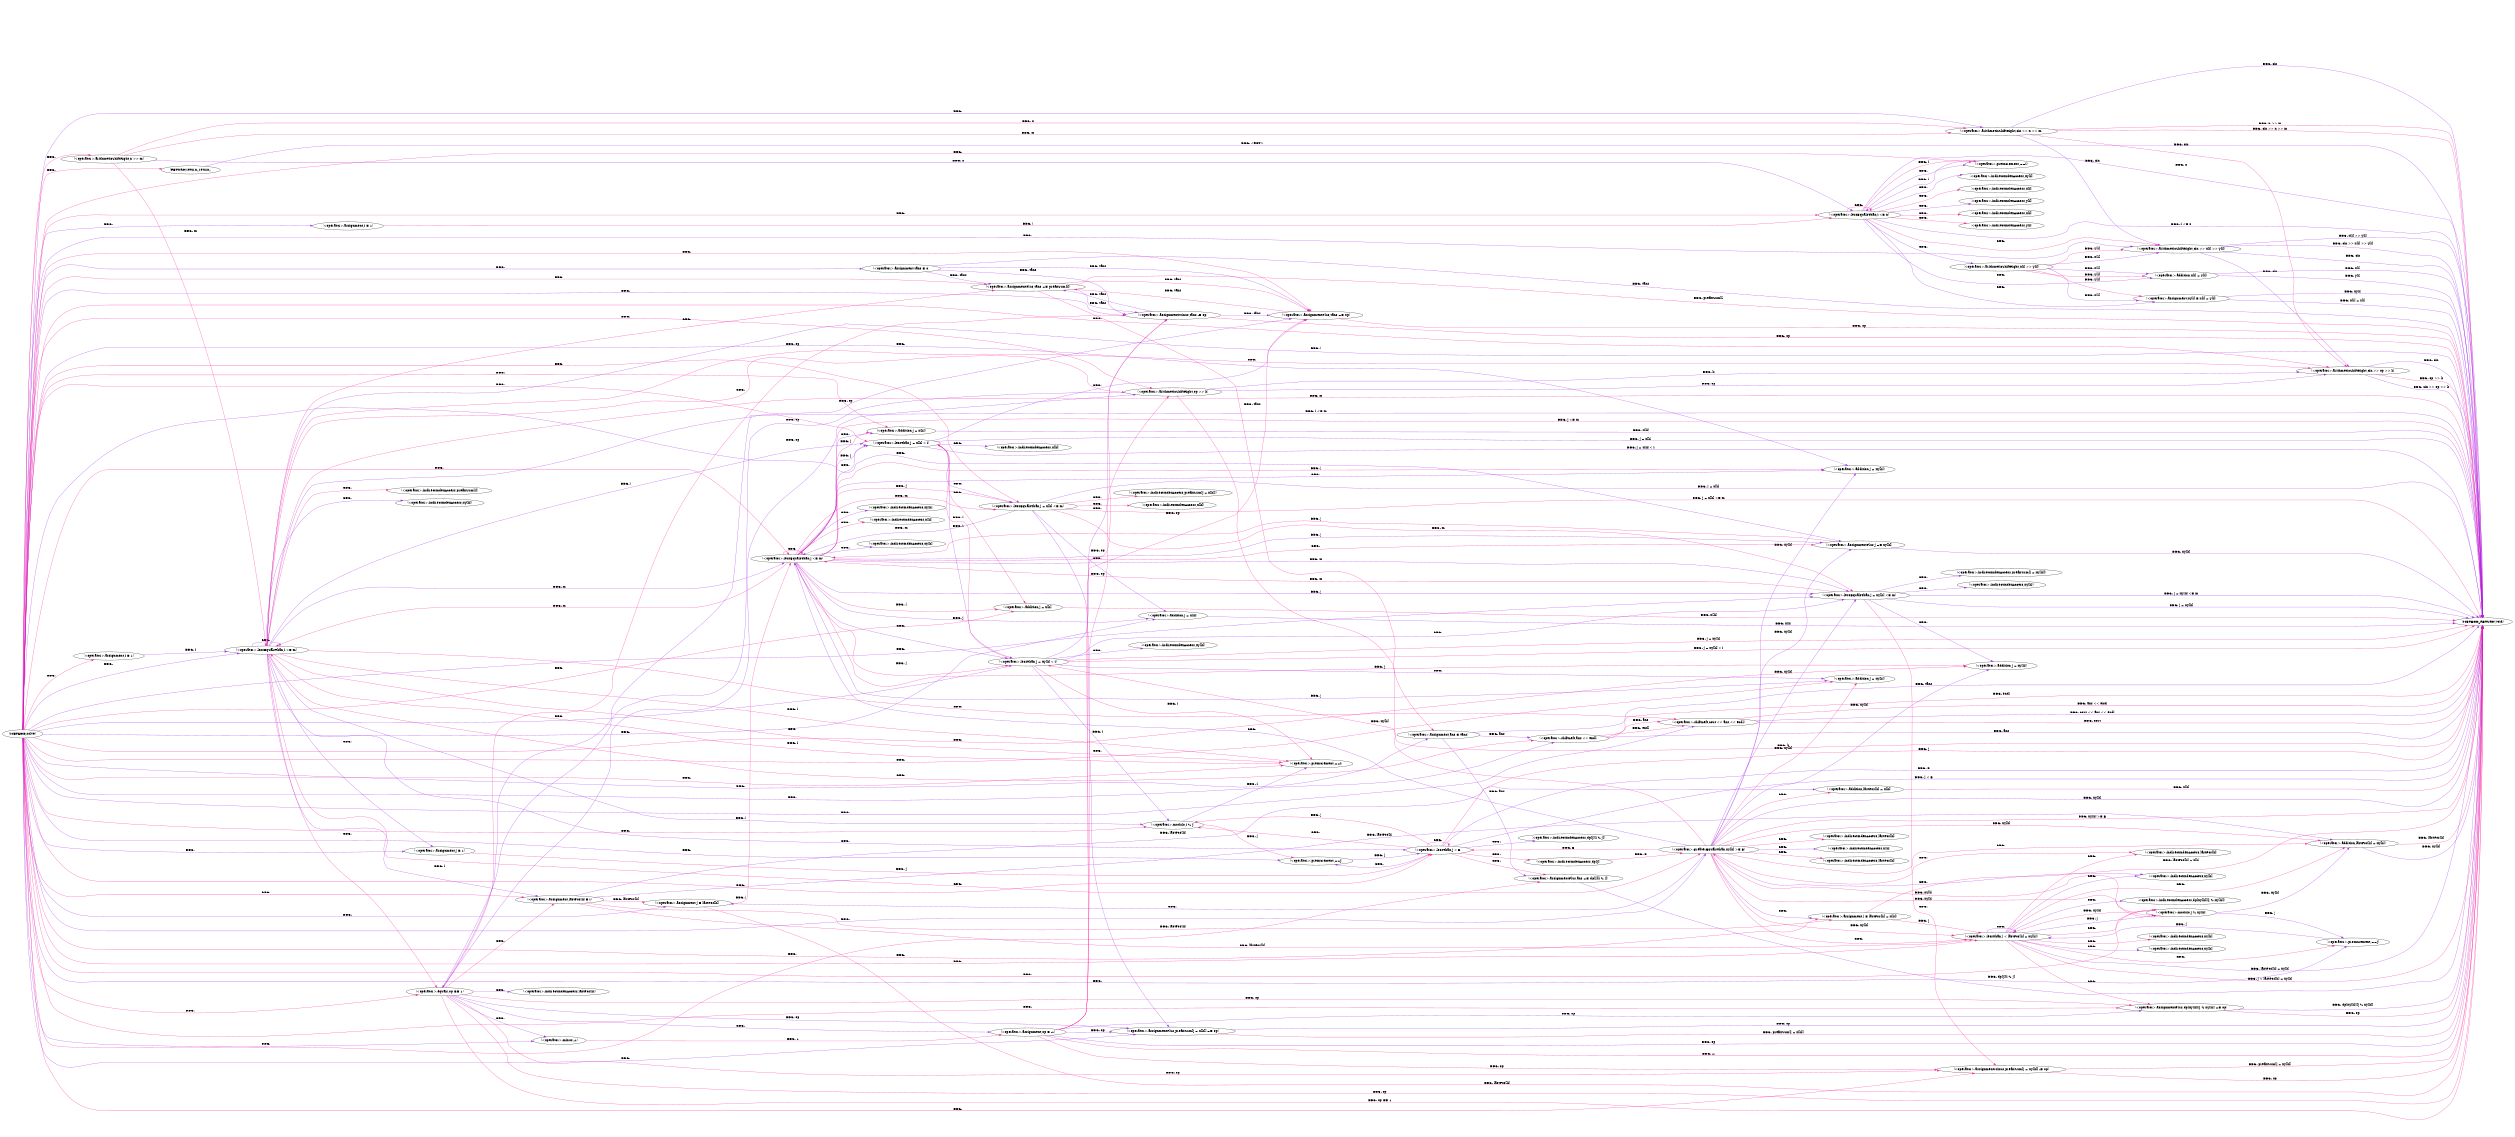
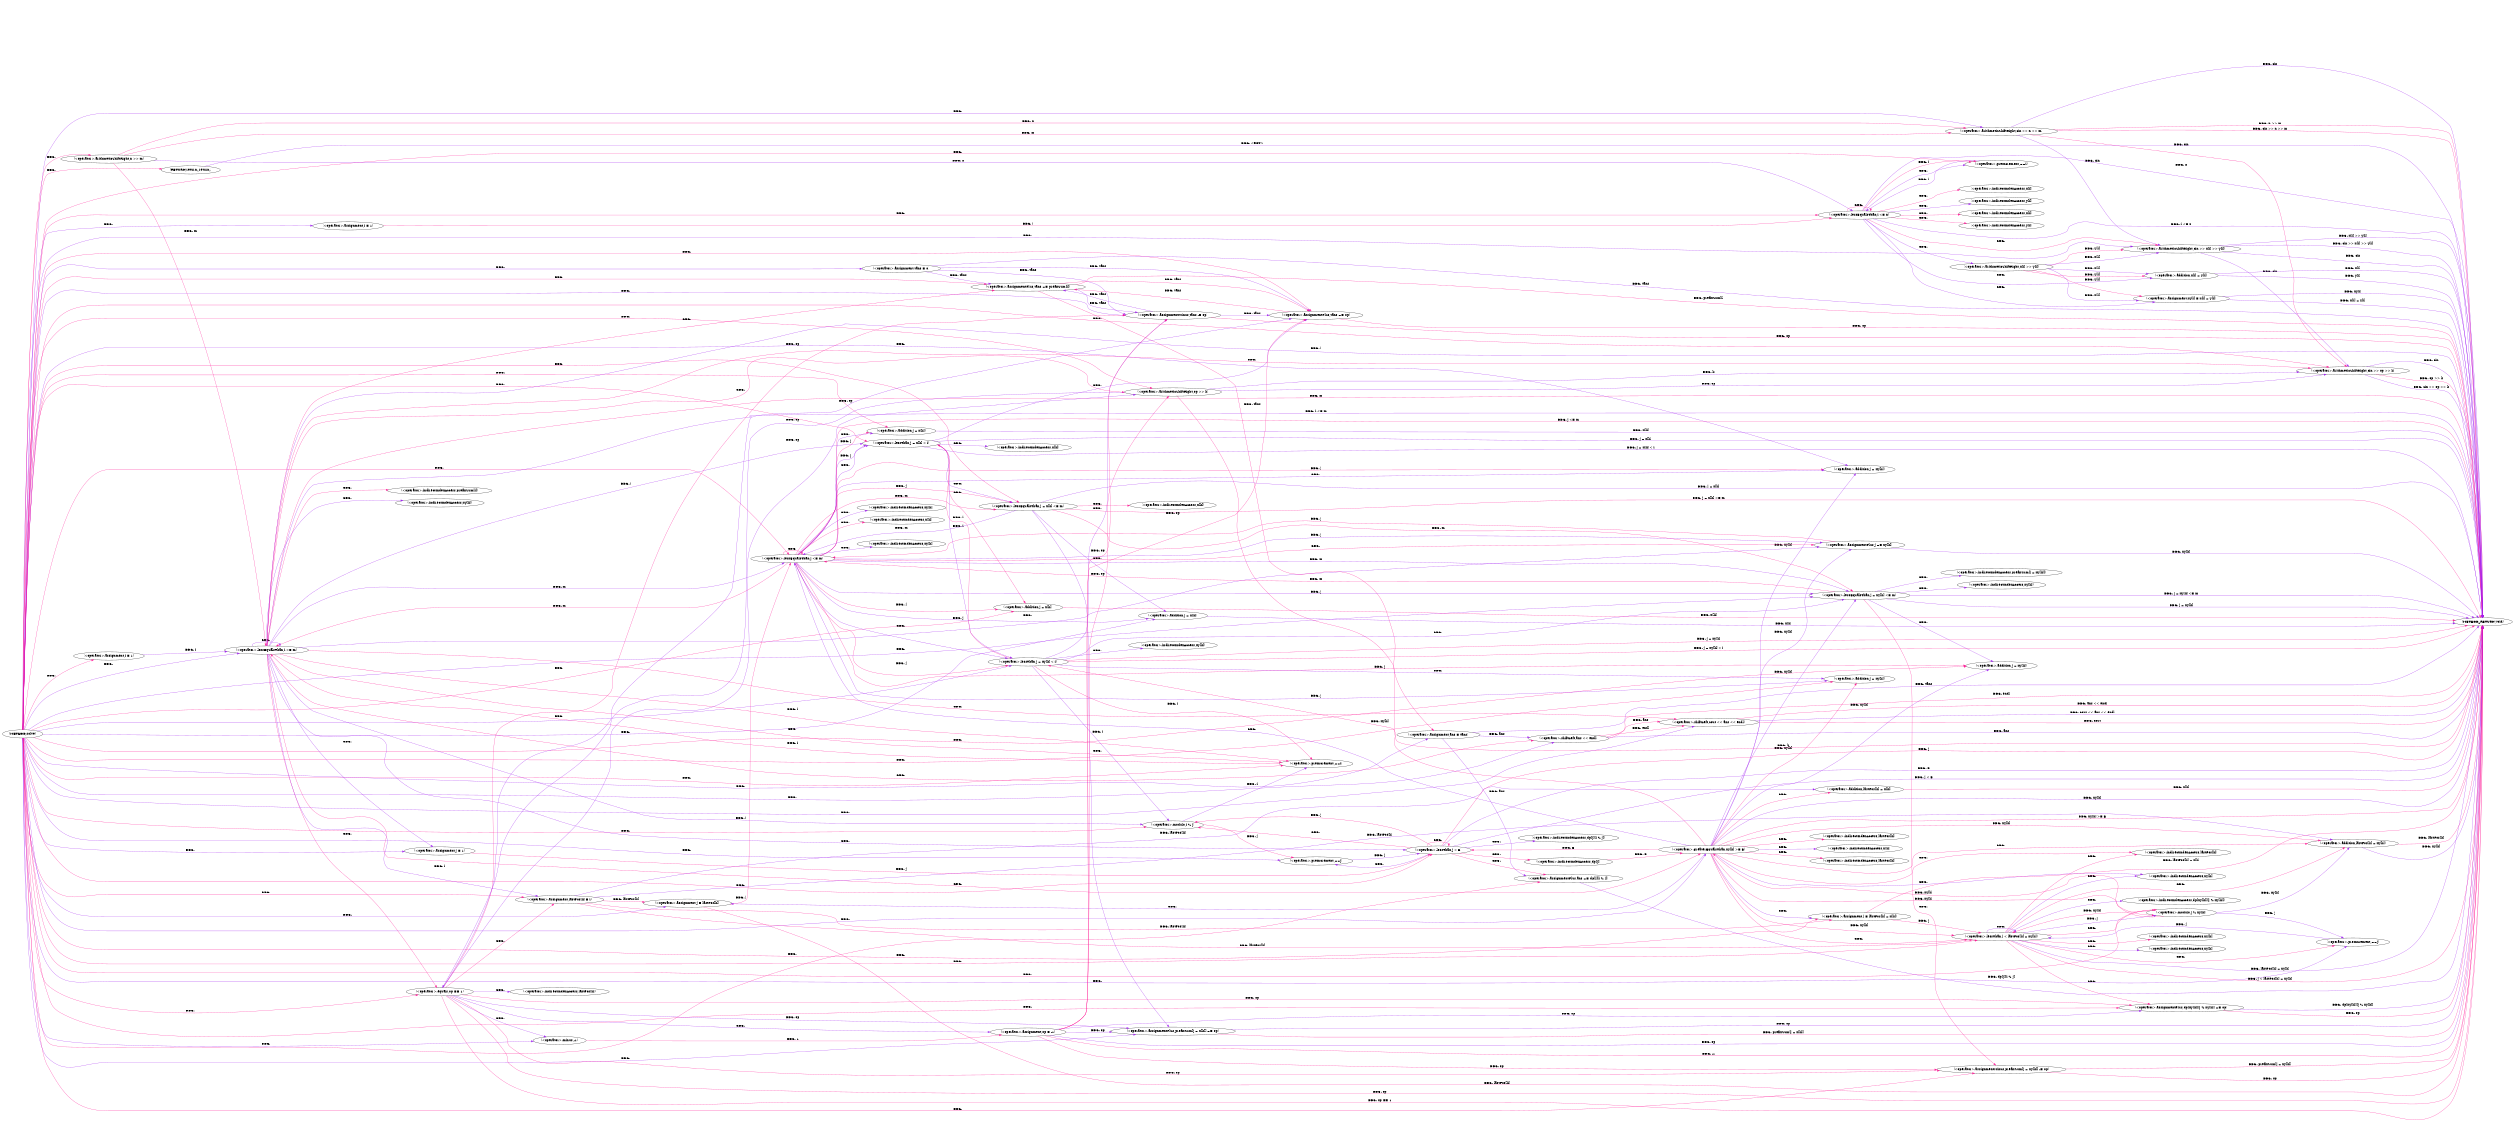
(2002, 177) -> none
(824, 463) -> (1023, 624)
(1173, 493) -> none
